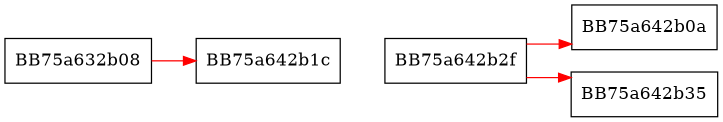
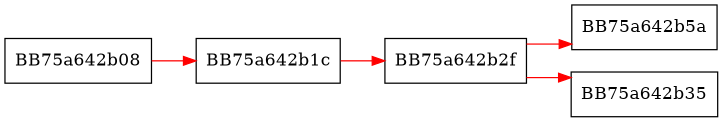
(644, 27) -> (644, 27)
(78, 61) -> (78, 61)
none -> (356, 61)
